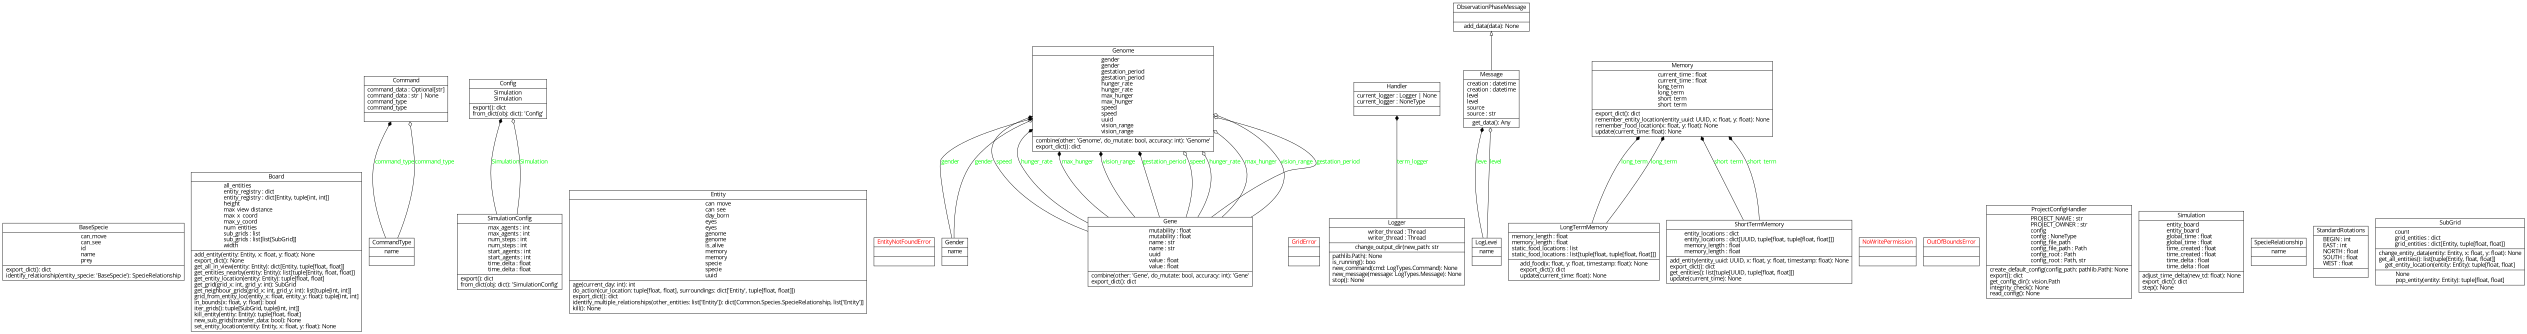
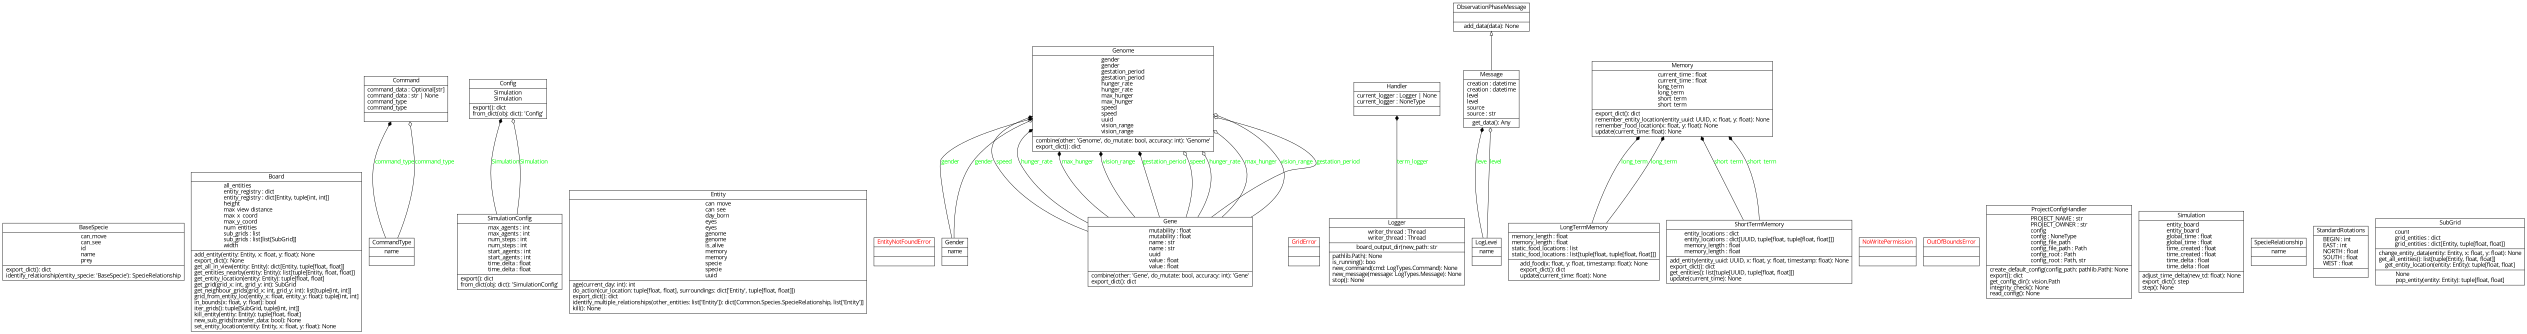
(1397, 247) -> (1397, 247)
(2165, 282) -> (2166, 282)
